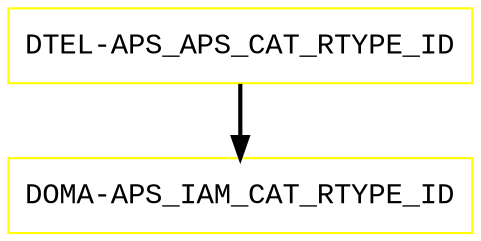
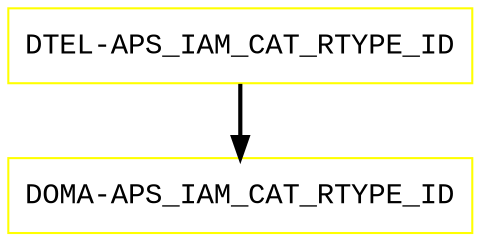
(240, 46) -> (240, 46)
